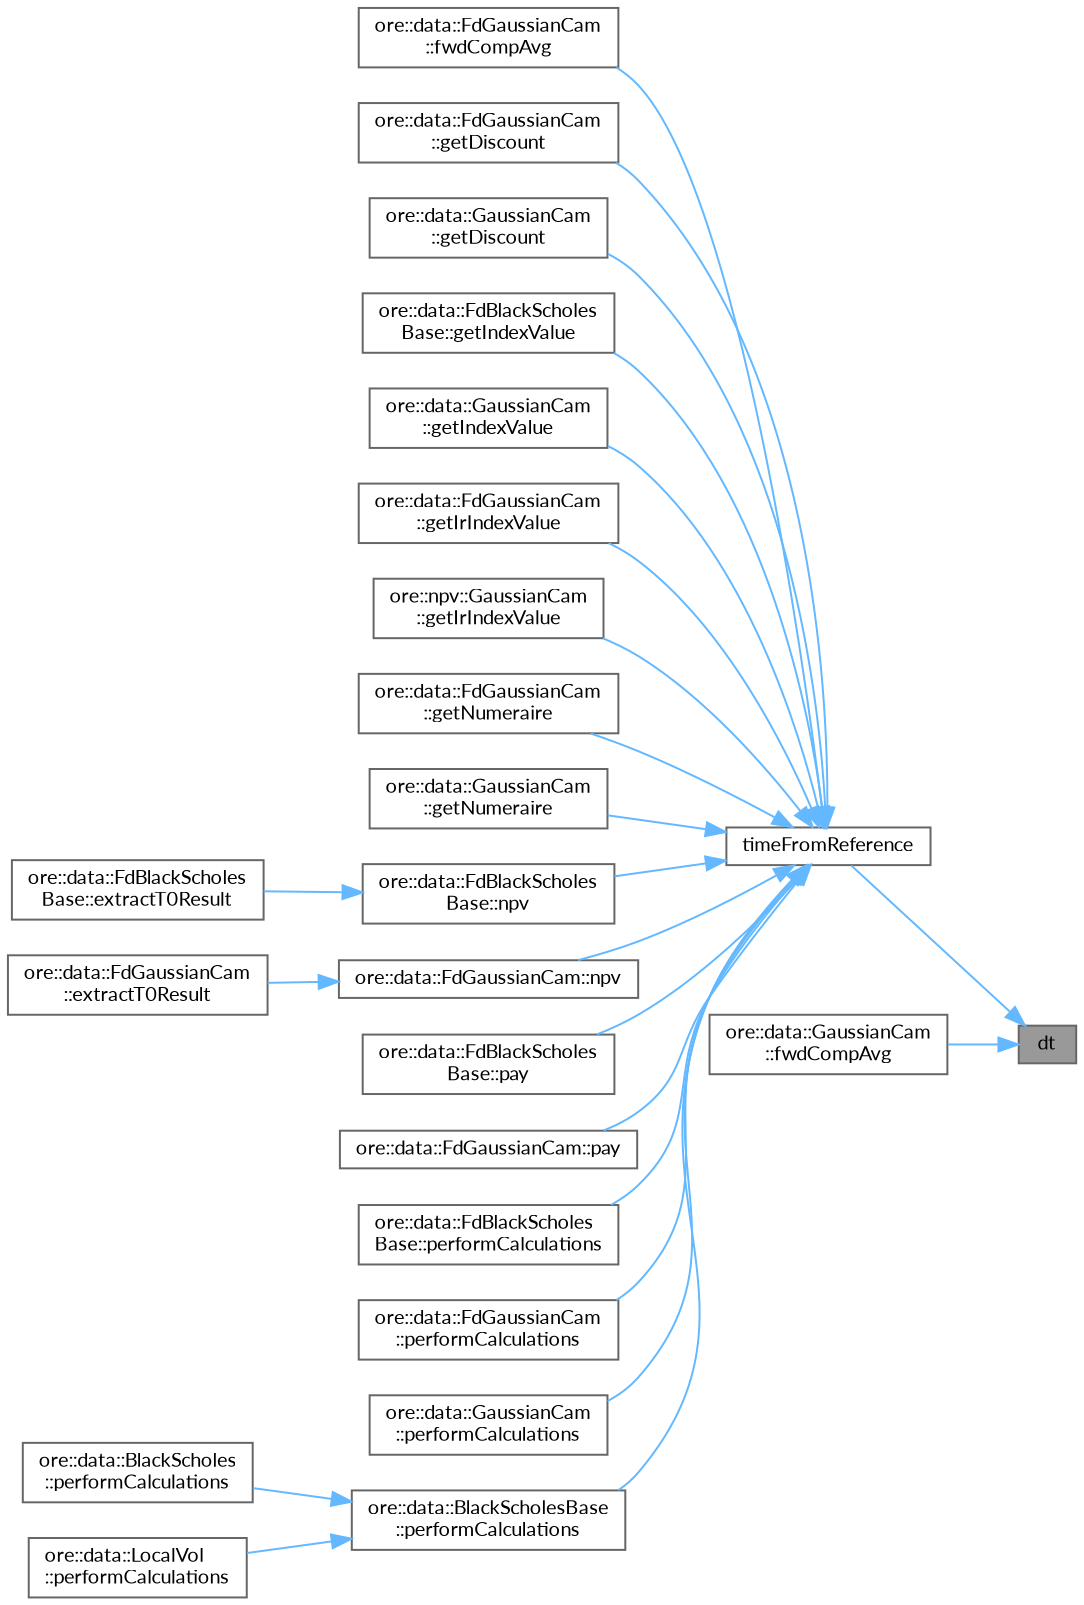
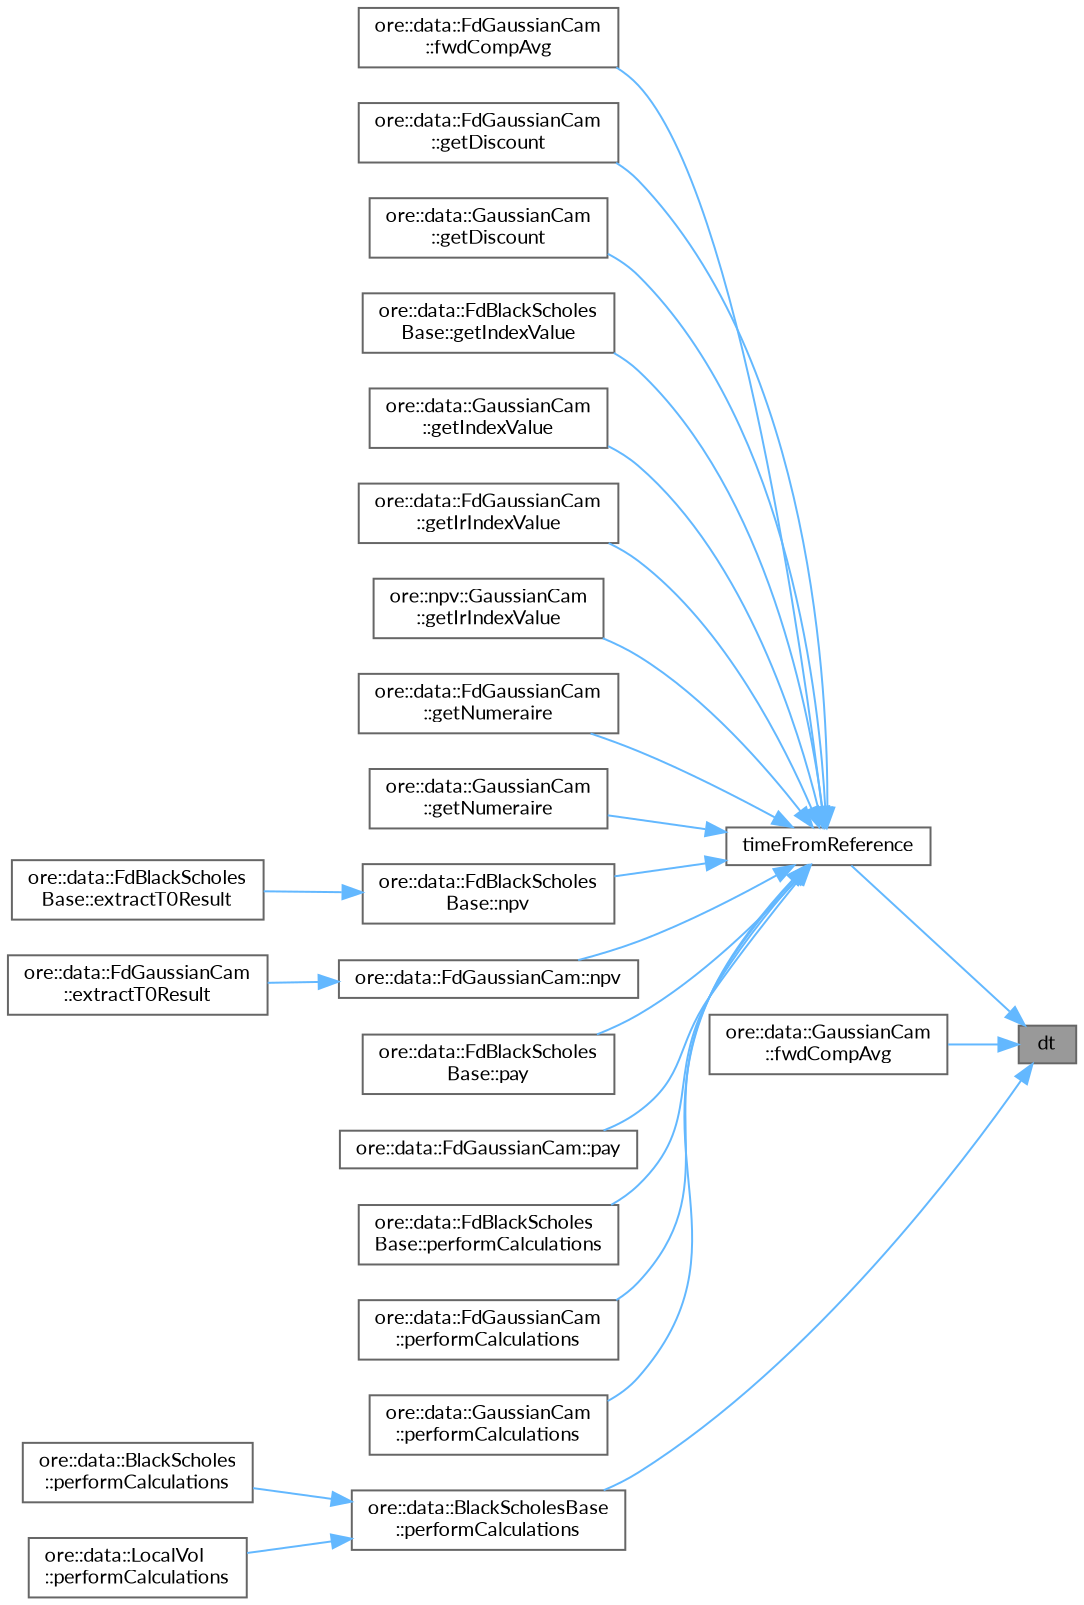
(699, 1298) -> (834, 1308)
